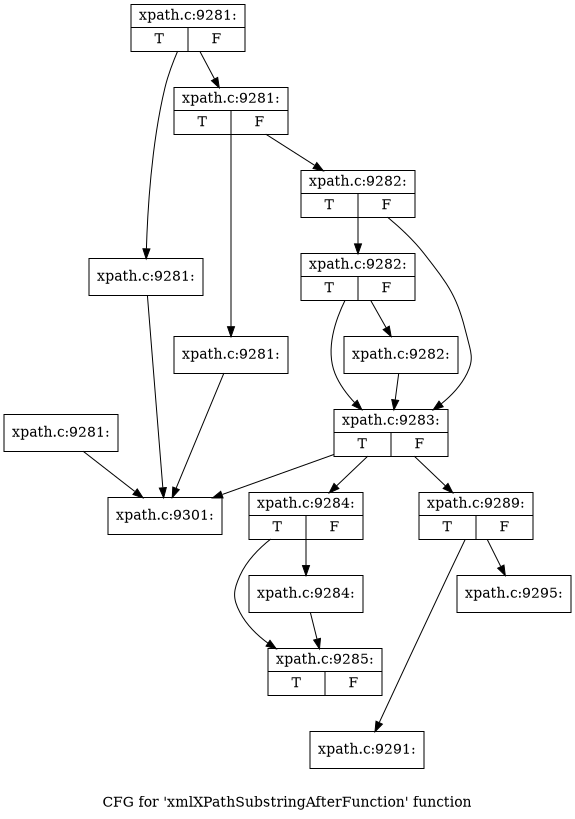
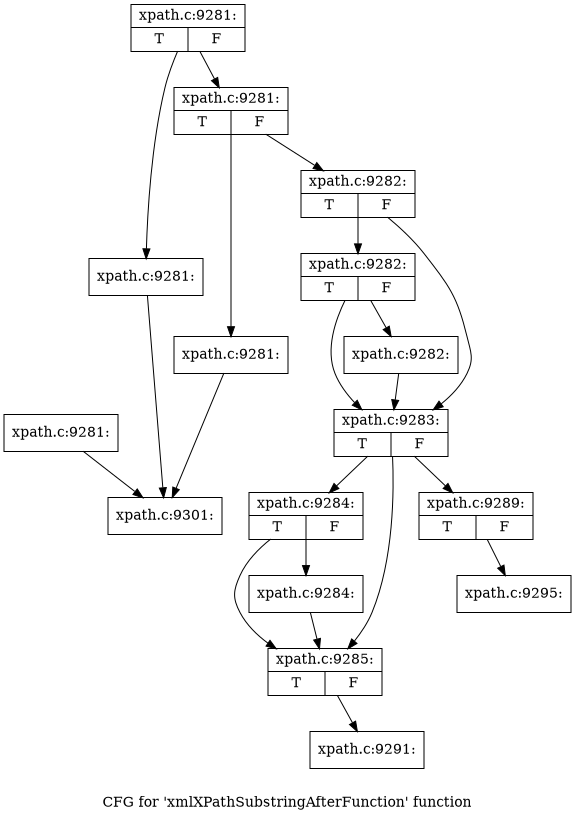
(278, 474) -> (388, 552)
(422, 631) -> (345, 709)
